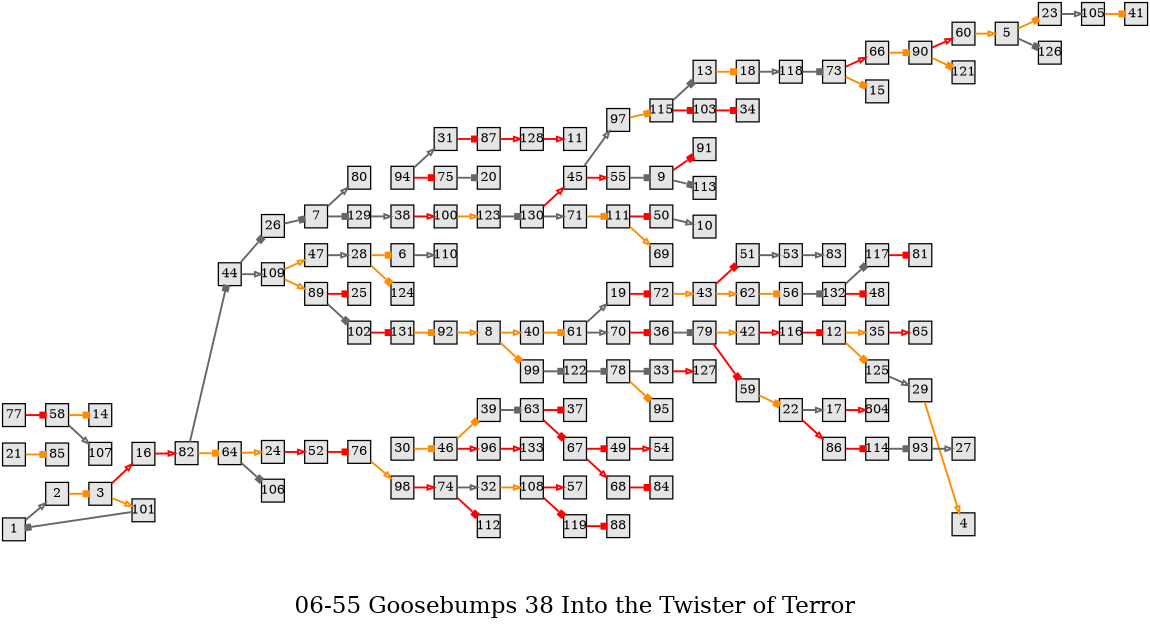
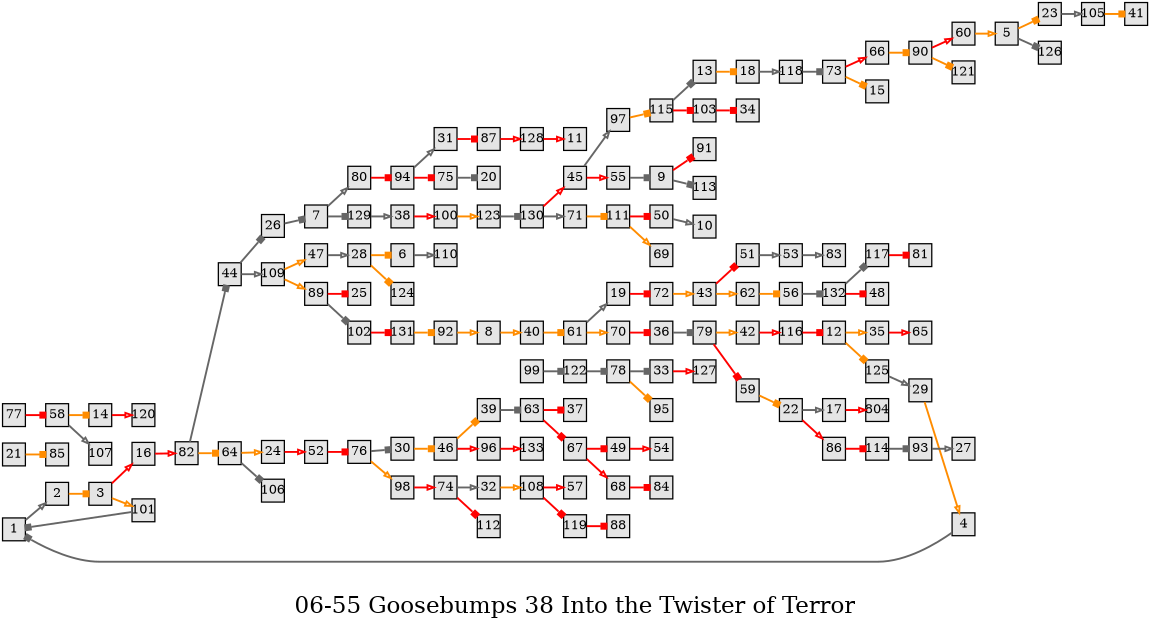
none -> (378, 178)
(593, 333) -> (593, 333)
(508, 350) -> none
none -> (143, 415)
none -> (378, 451)
none -> (493, 562)
